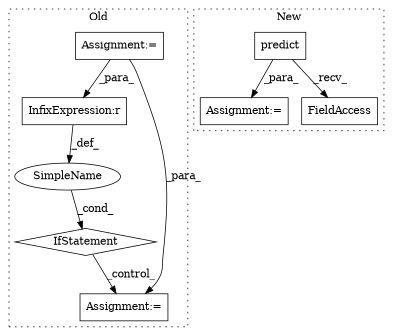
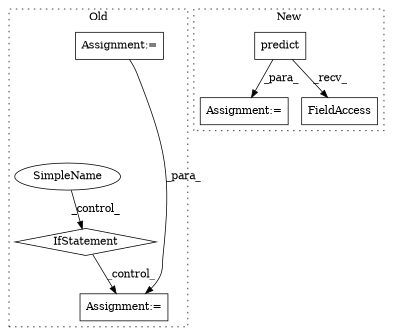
(74, 111) -> none
(95, 209) -> (95, 209)
